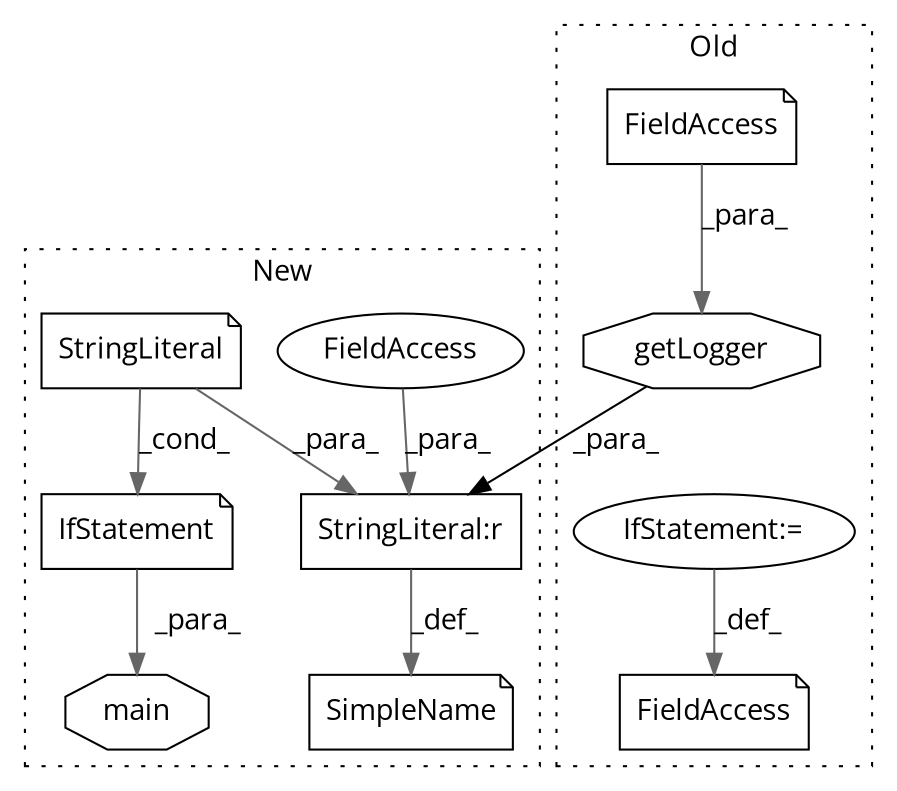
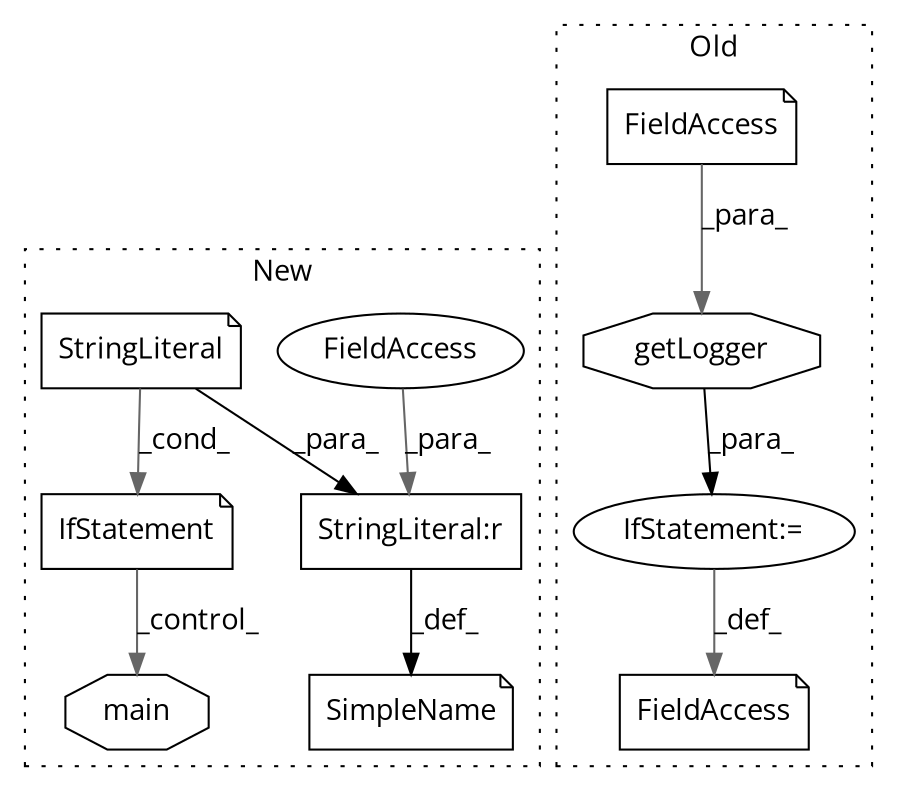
(571, 432) -> (707, 431)
(267, 435) -> (267, 435)
(411, 611) -> (411, 611)
(198, 622) -> (198, 622)
